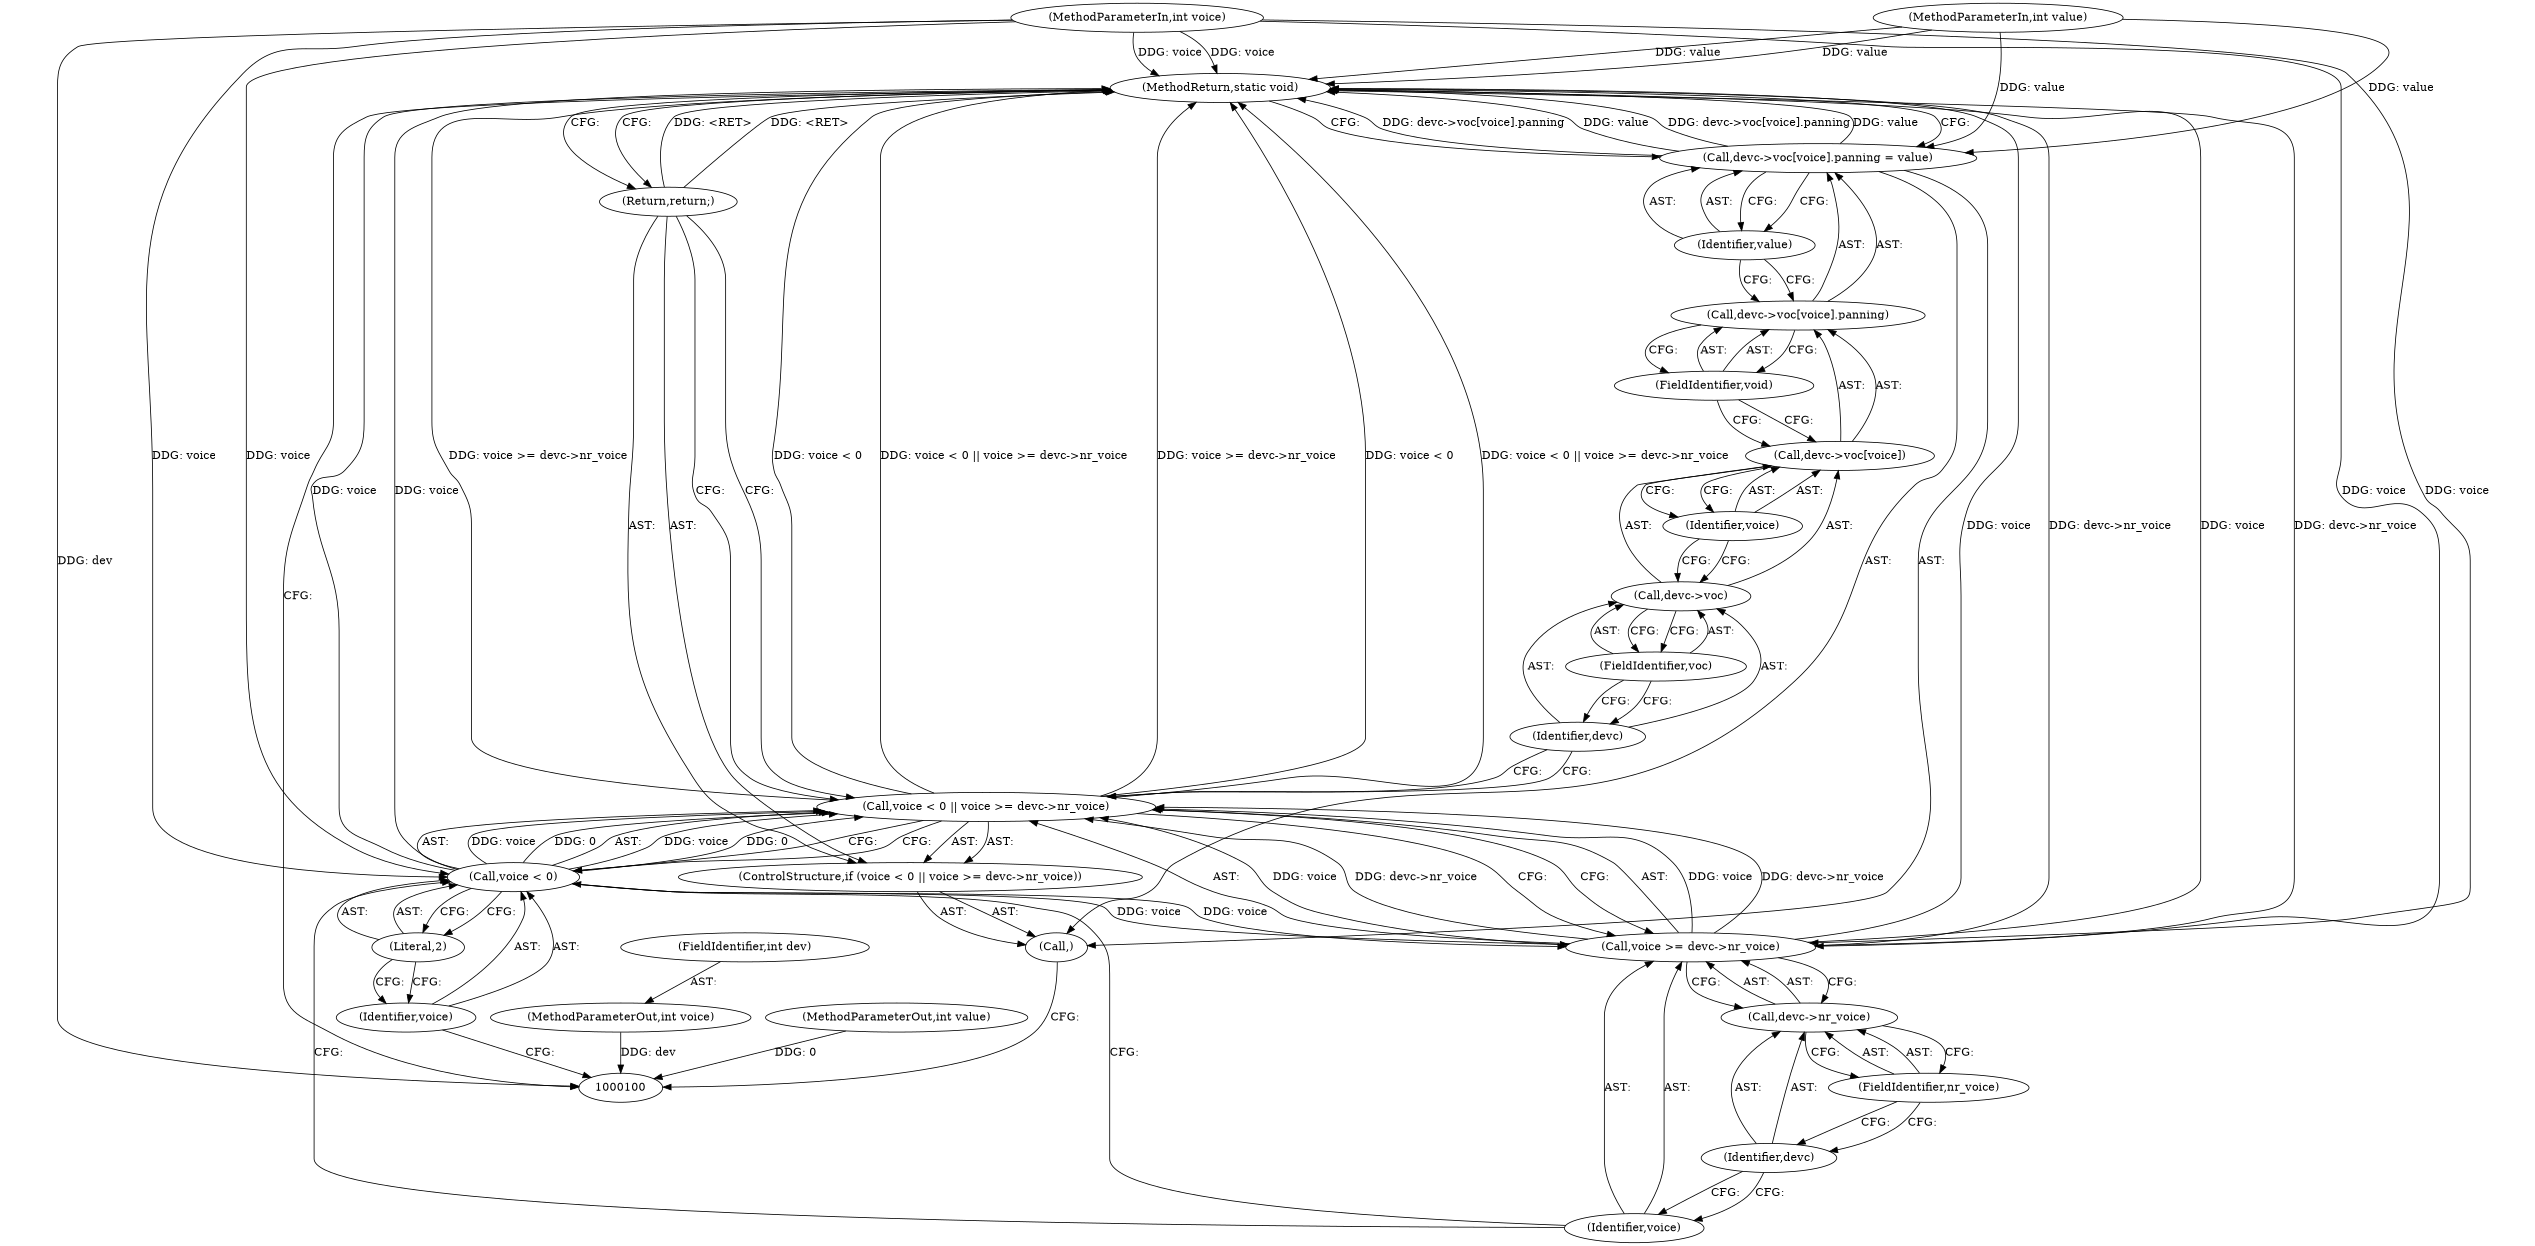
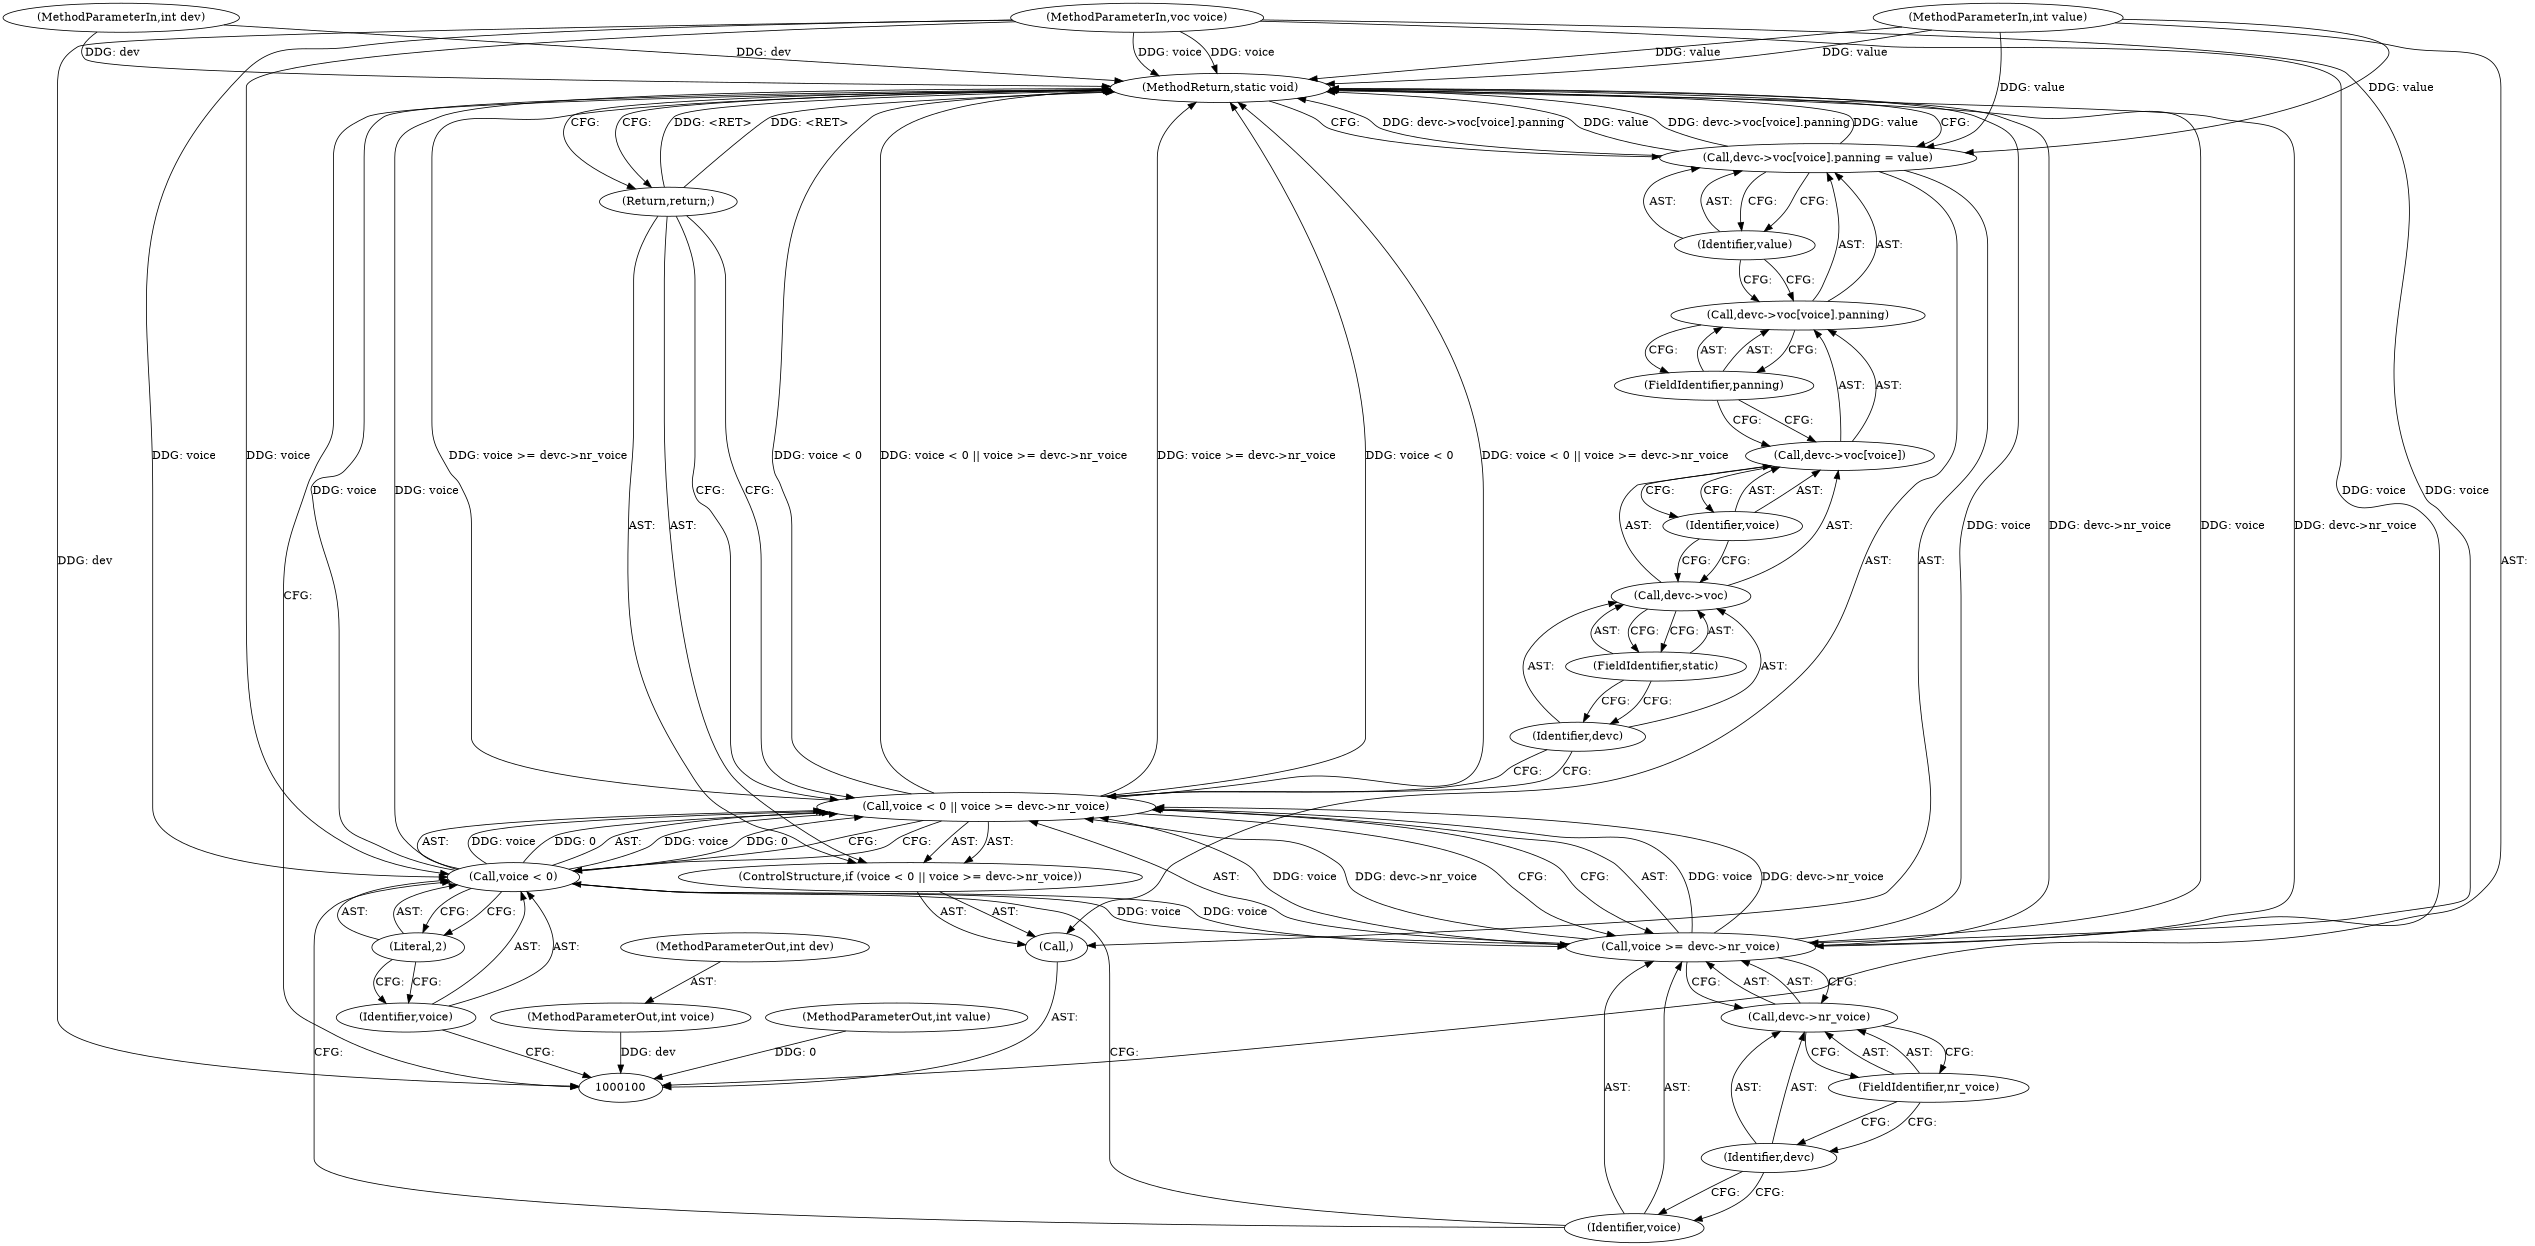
none -> (121, 18)
(1137, 18) -> (1137, 18)
(1714, 386) -> (1714, 386)
(1656, 667) -> (1656, 667)
none -> (2184, 943)
(745, 947) -> (745, 947)
(1067, 1018) -> (1067, 1018)
